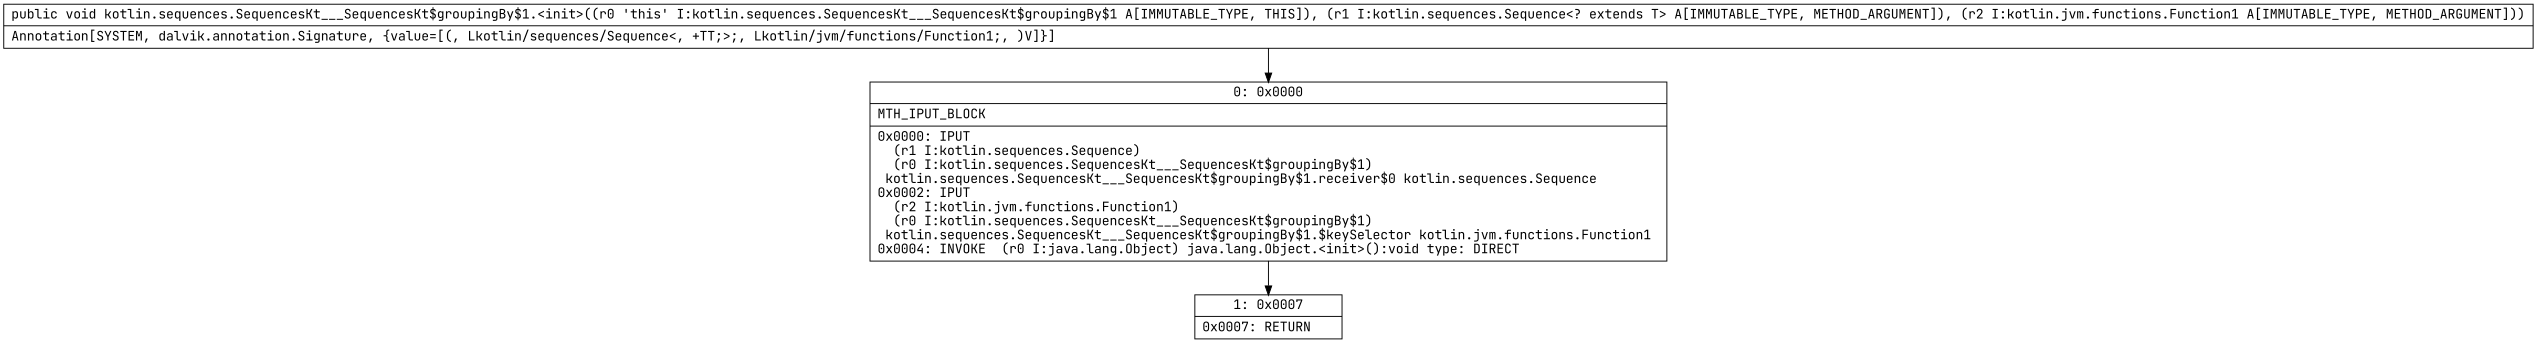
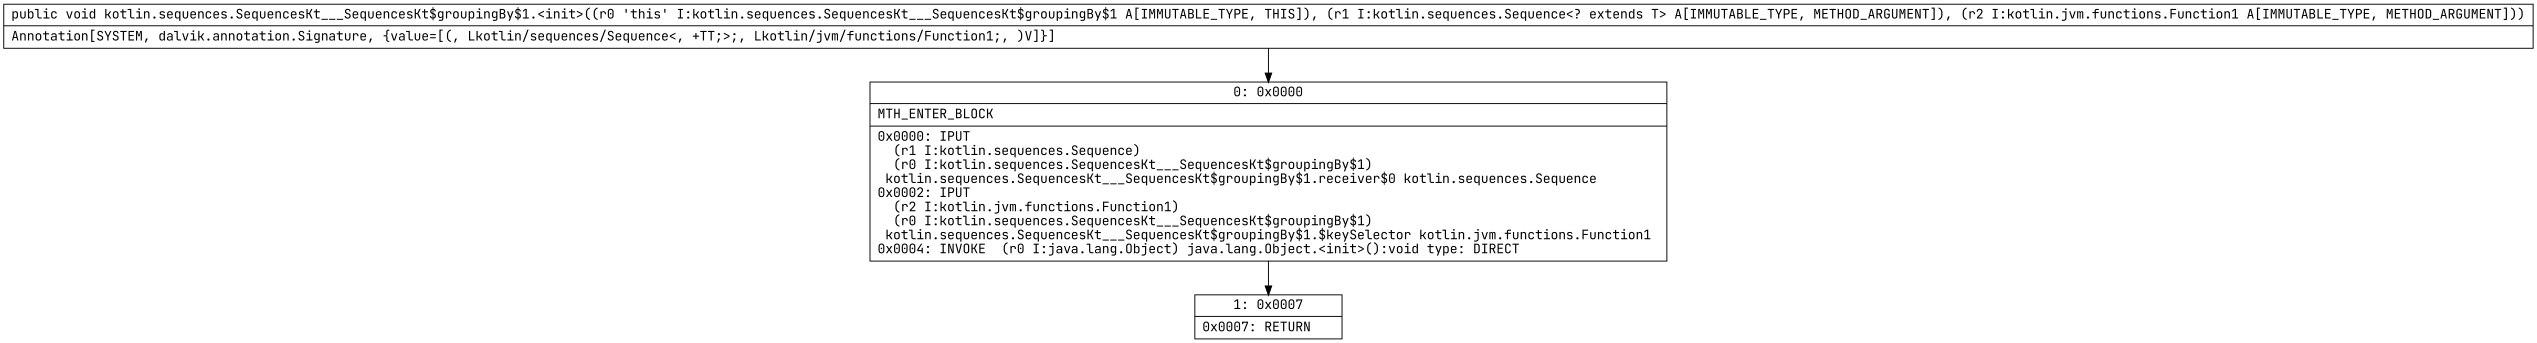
(932, 114) -> (936, 114)
